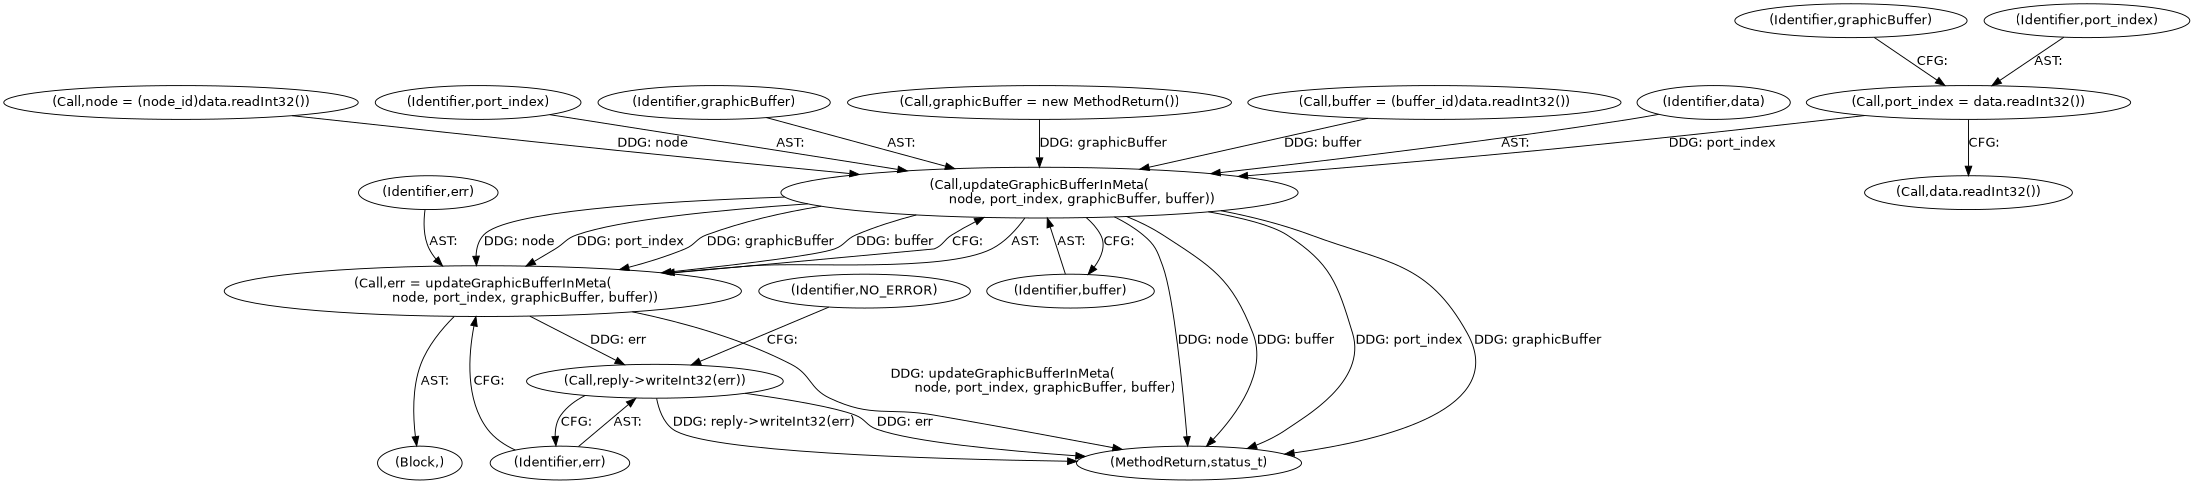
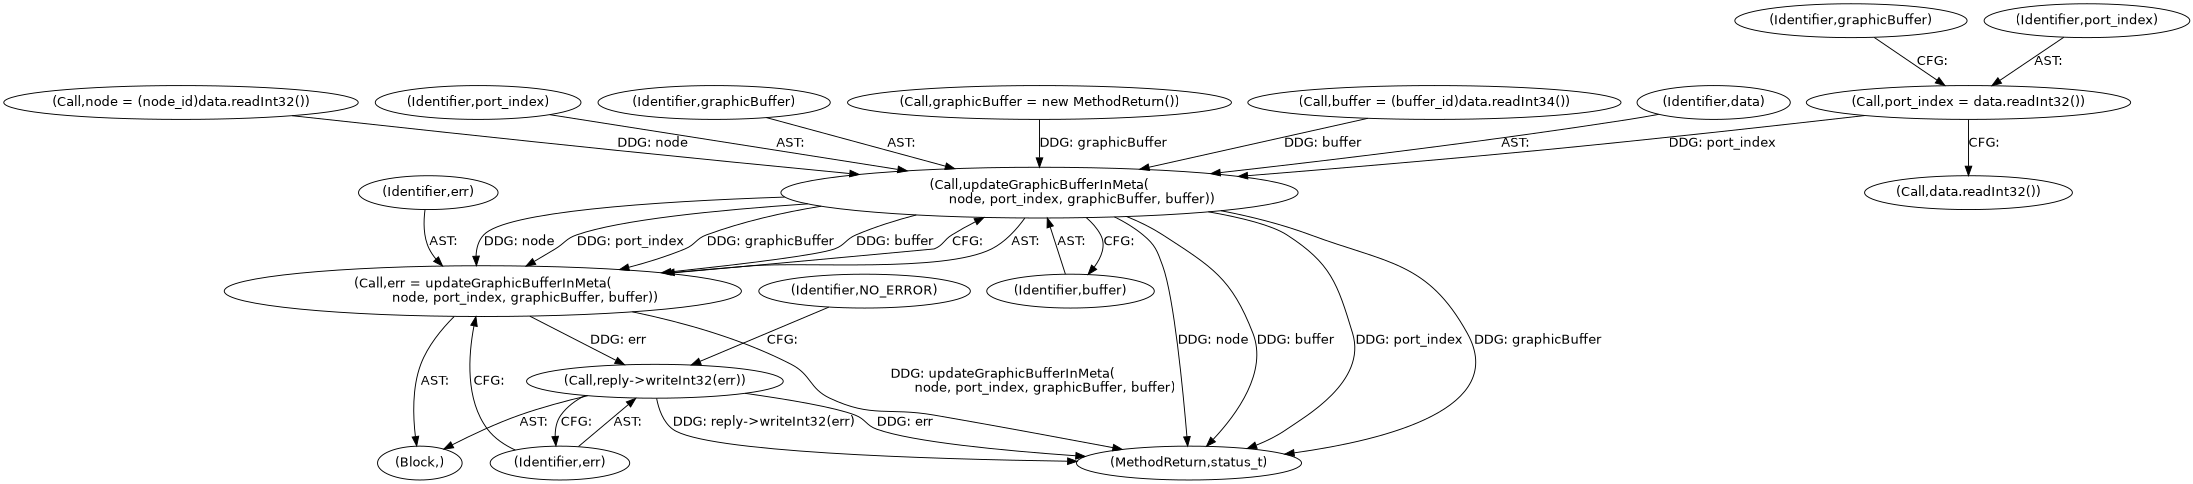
(1434, 102) -> (1434, 102)
none -> (518, 416)
